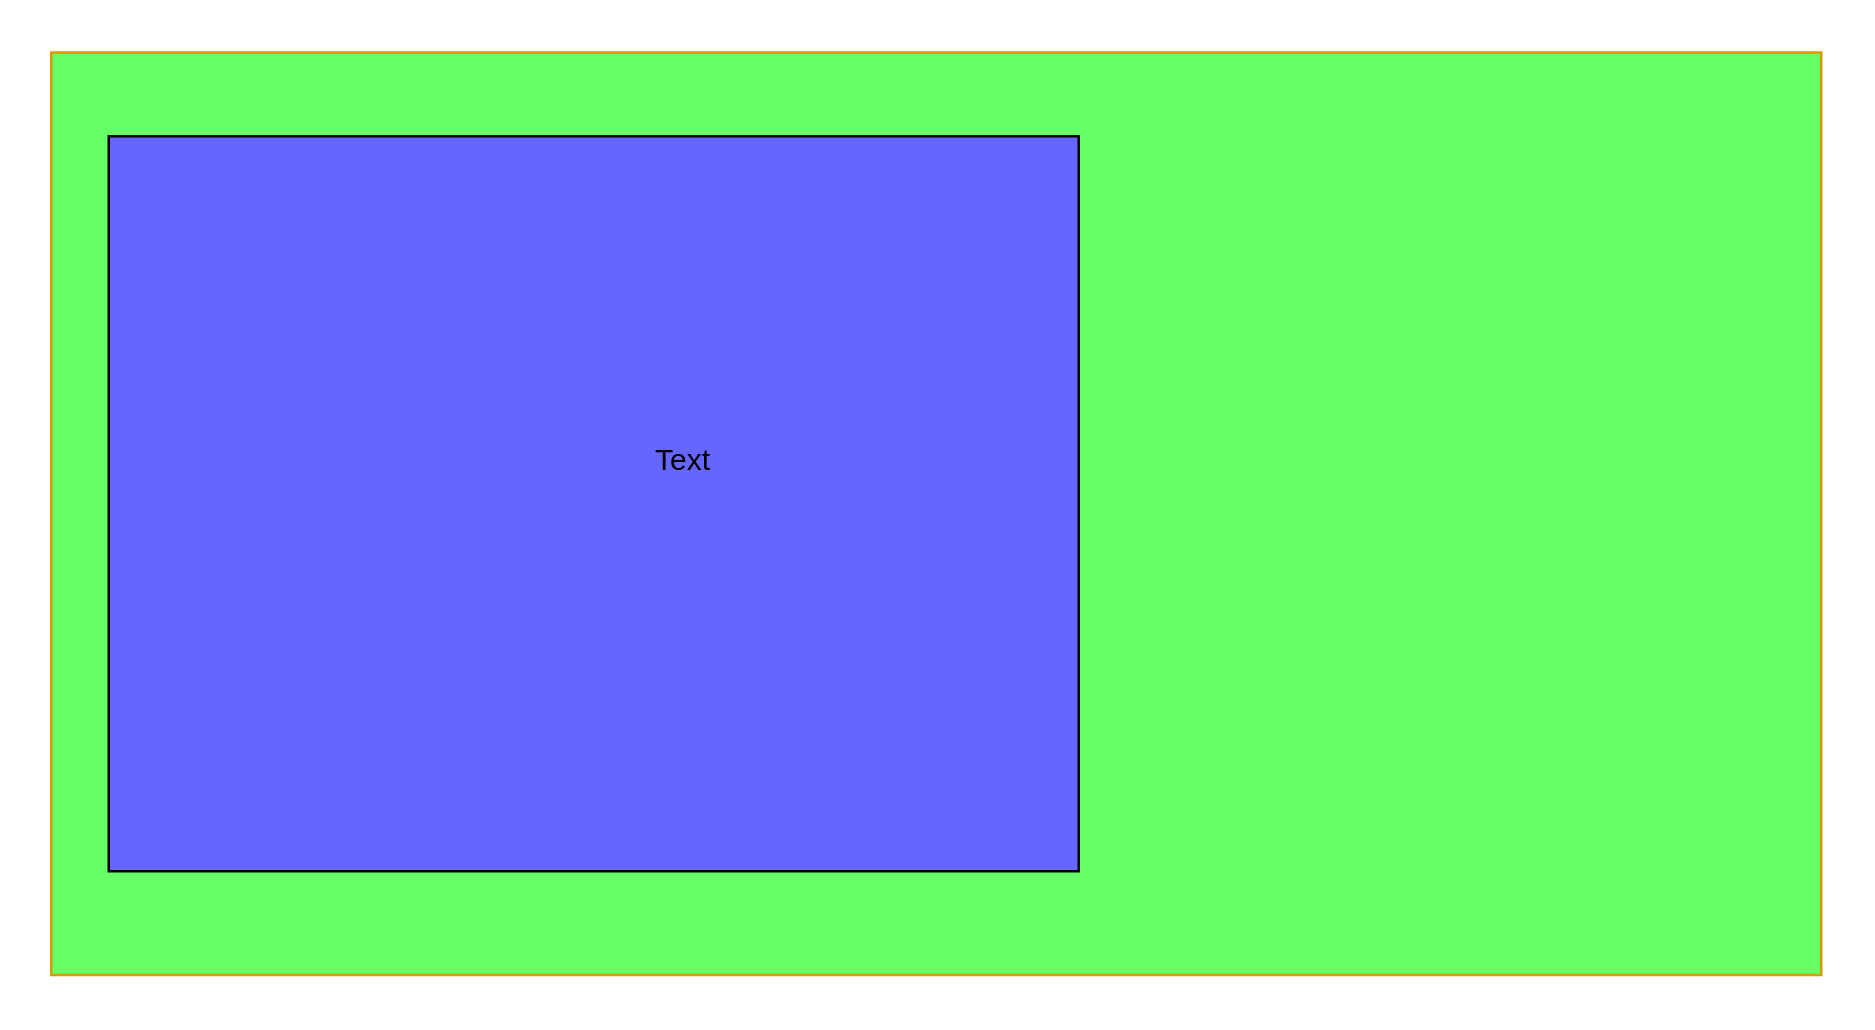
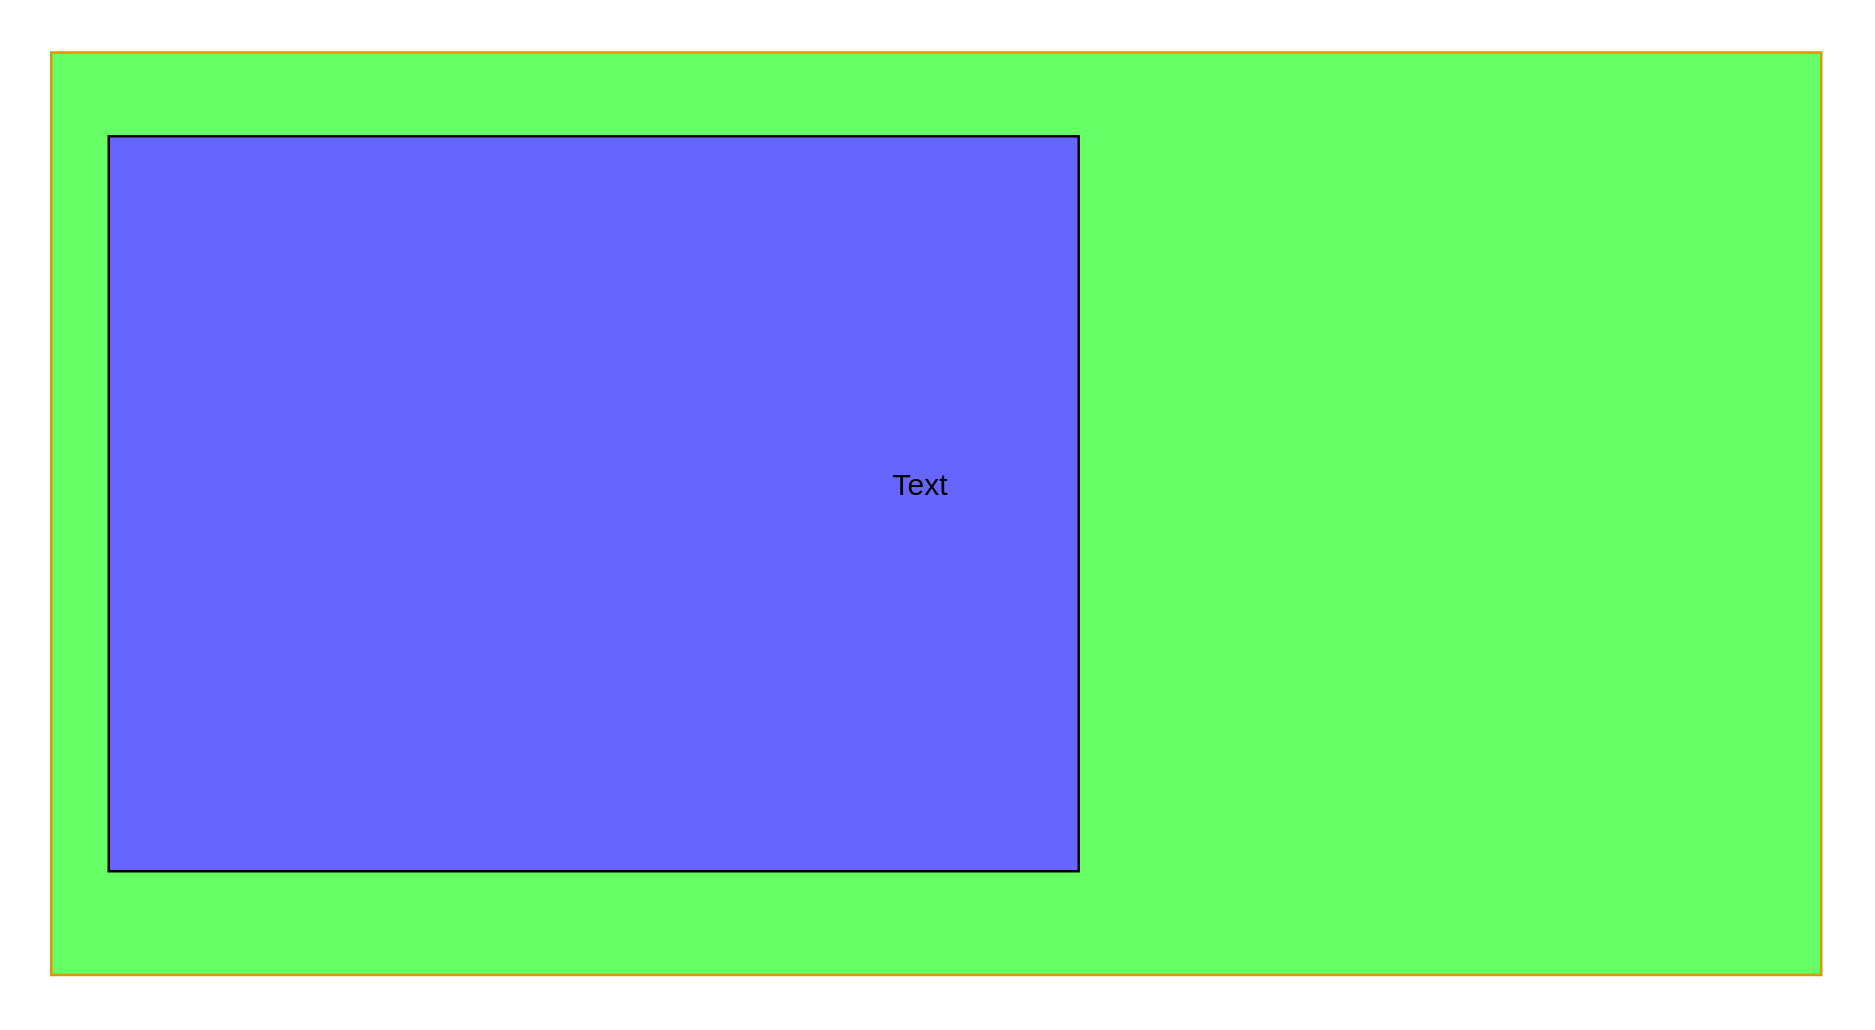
(684, 461) -> (921, 486)
